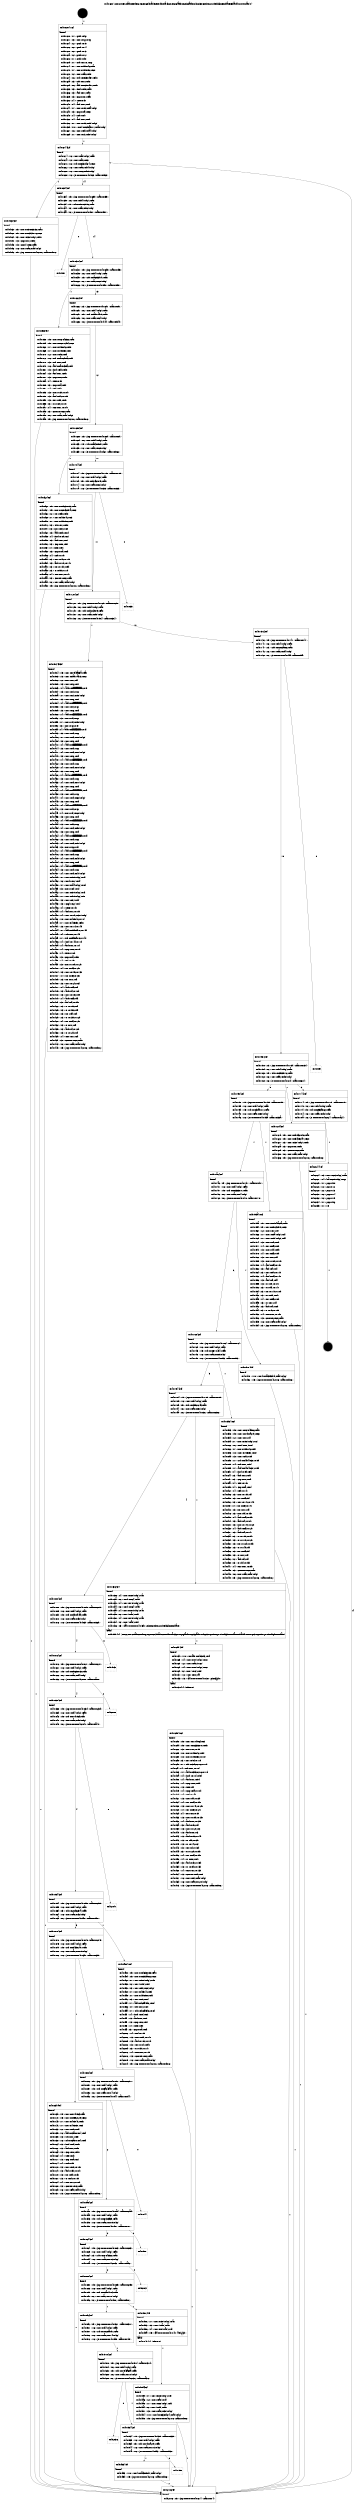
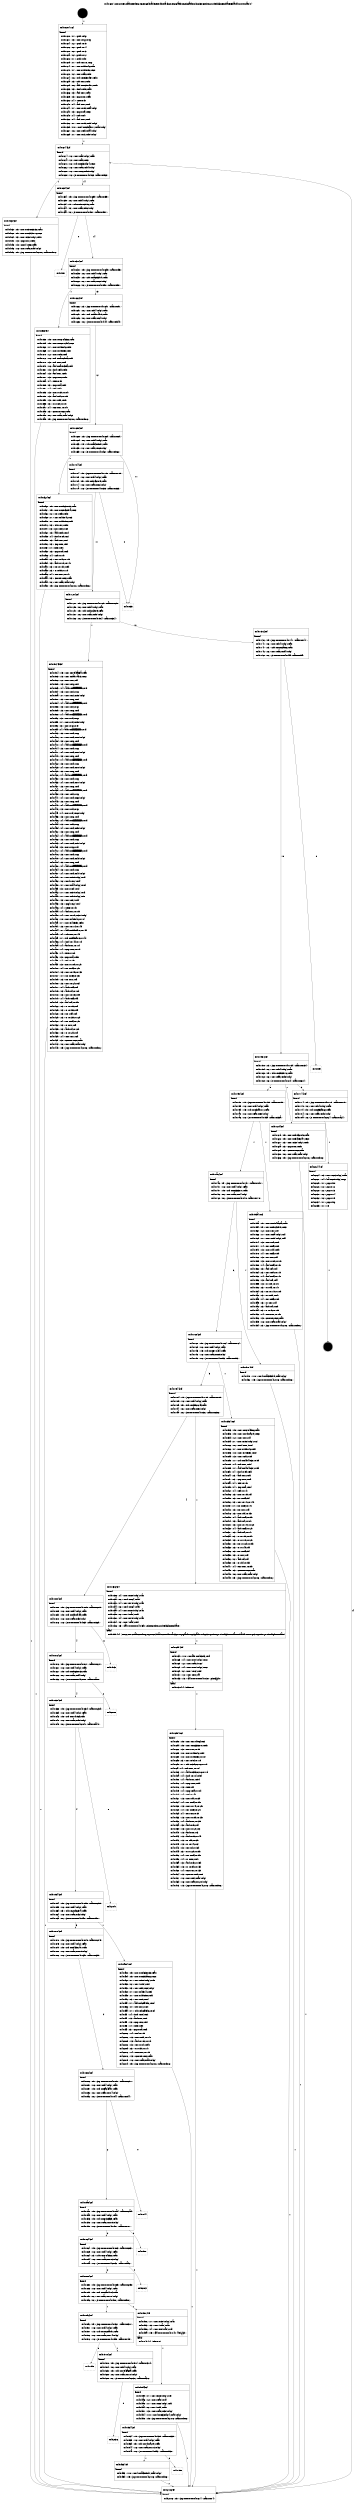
(96, 458) -> (138, 528)
none -> (196, 1710)
(75, 2150) -> none
none -> (89, 2367)
(127, 2403) -> none
